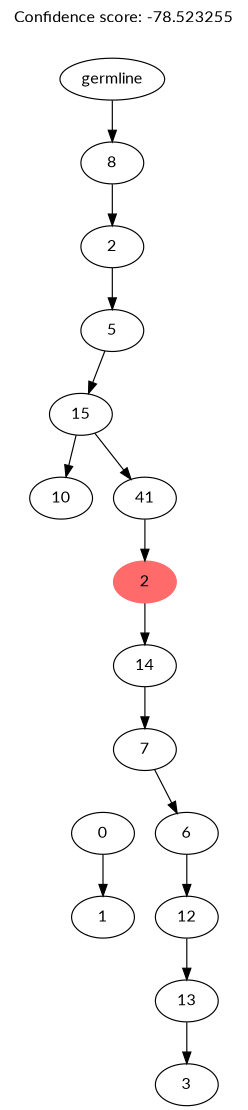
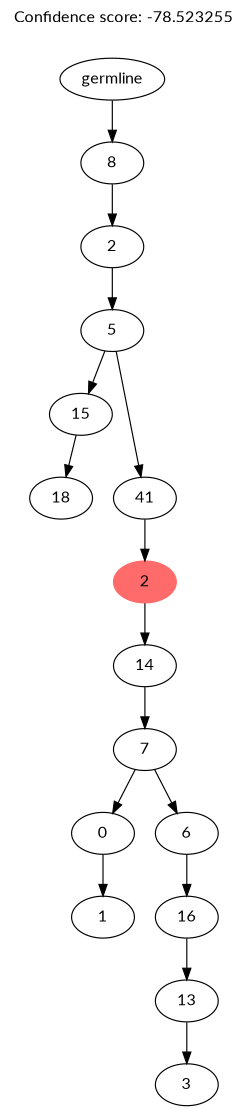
(109, 452) -> (127, 409)
(61, 498) -> (61, 498)
none -> (127, 786)
(187, 917) -> (187, 917)
